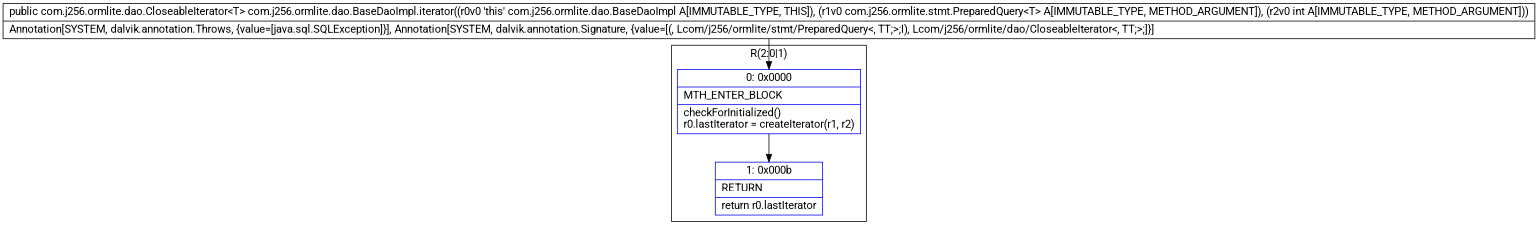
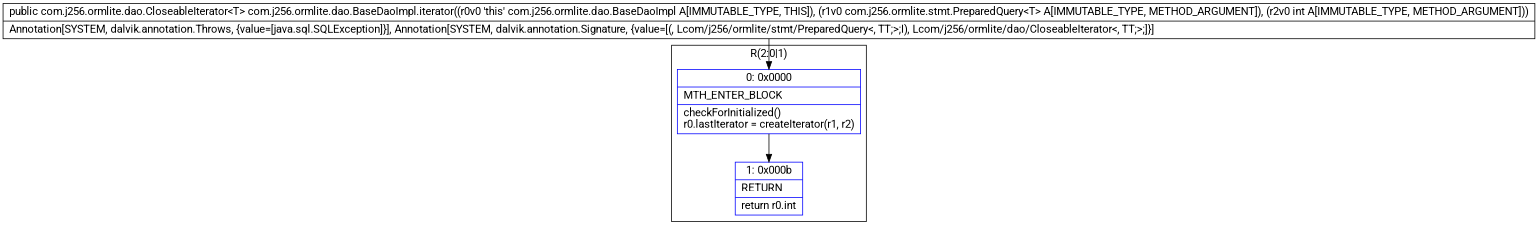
(769, 206) -> (769, 206)
